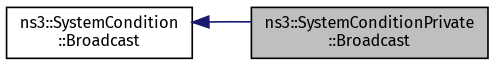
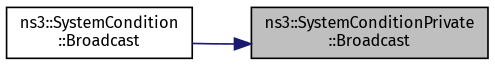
(230, 22) -> (213, 44)
